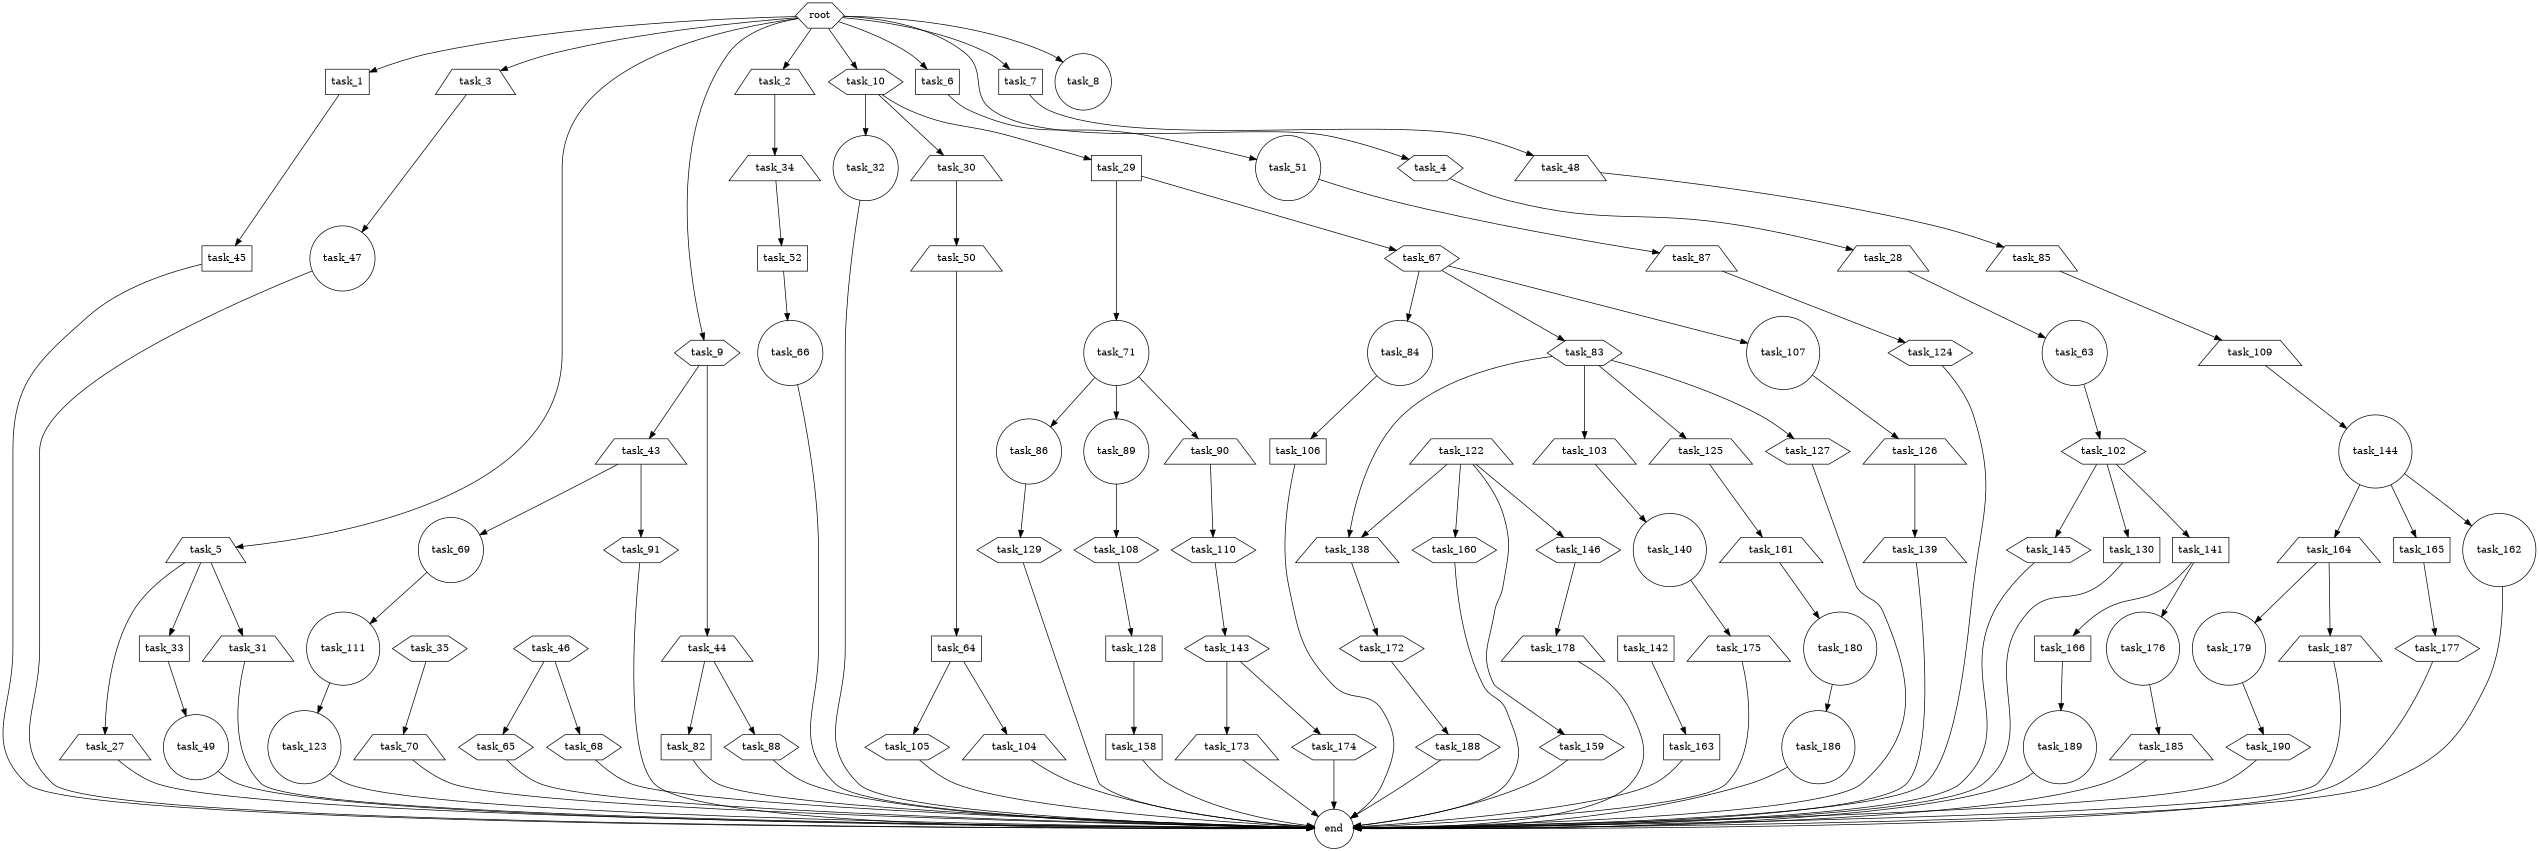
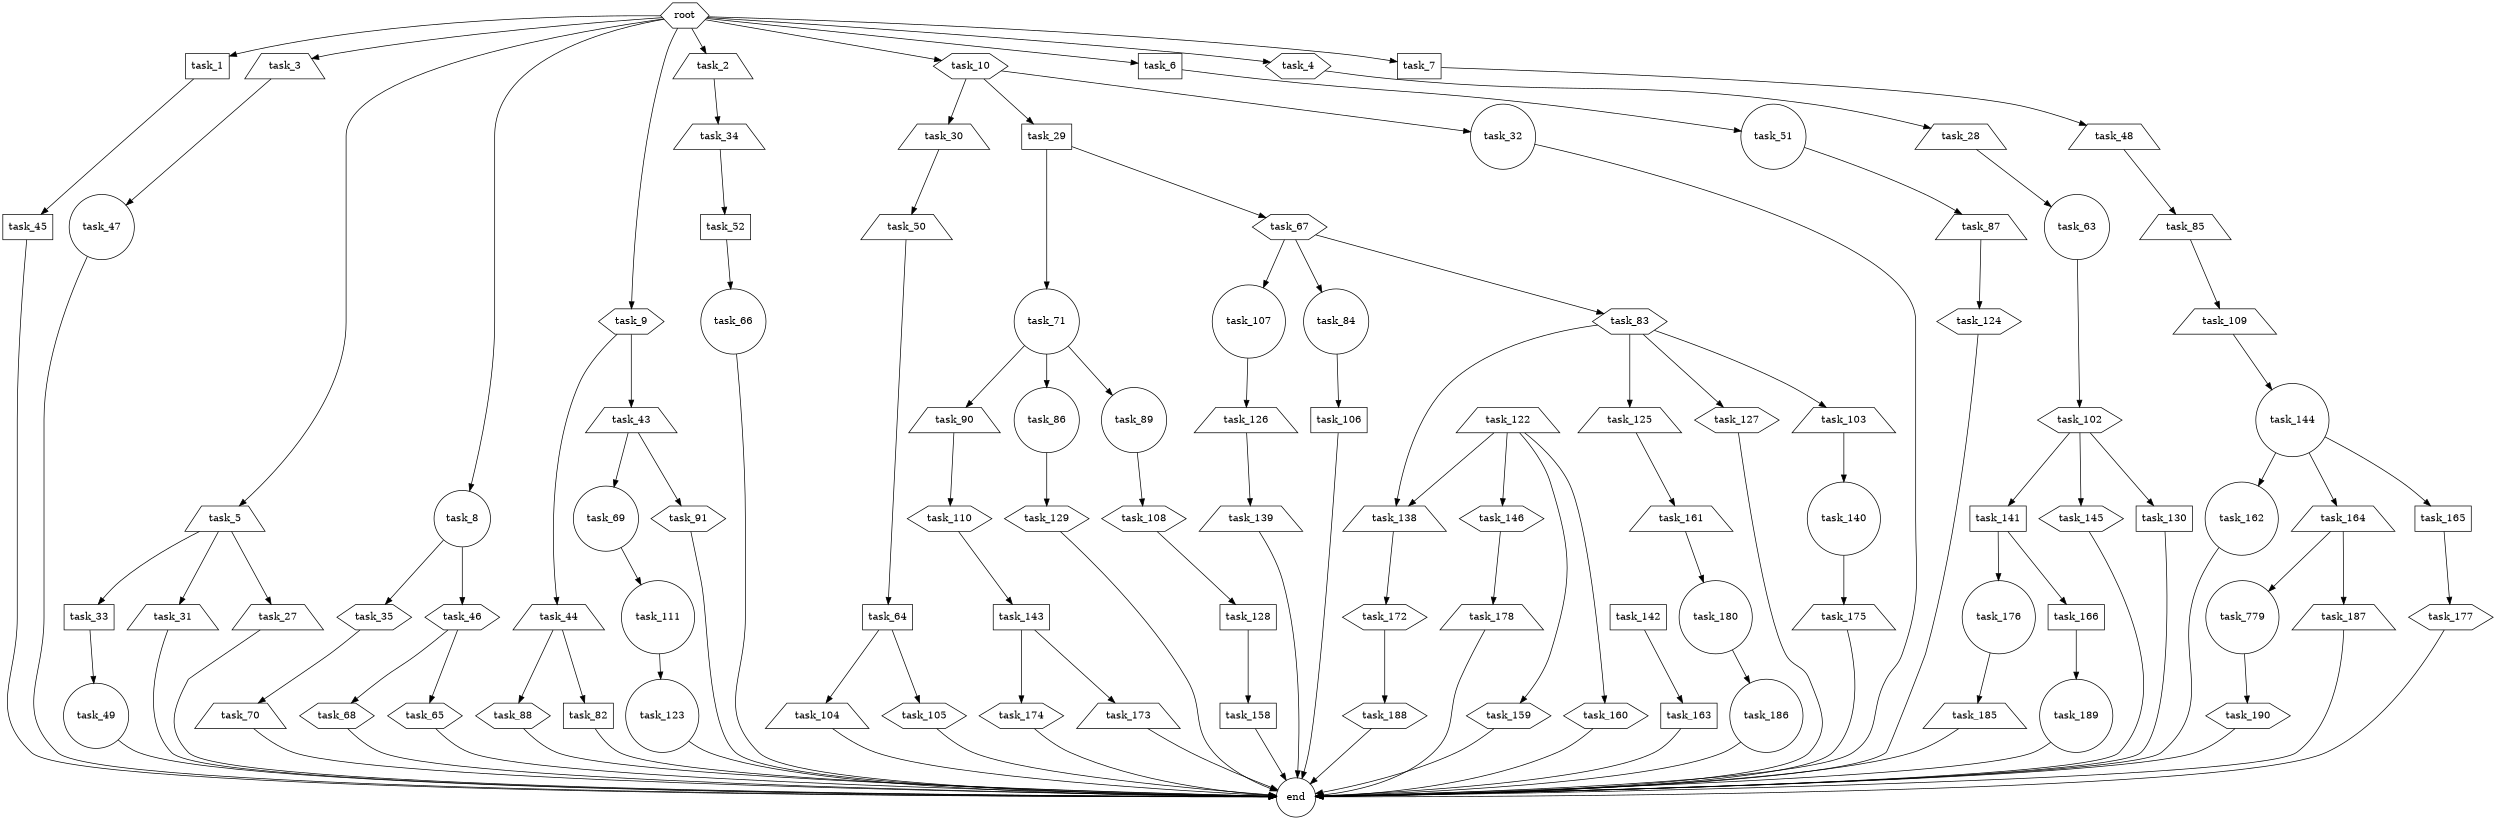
none -> (417, 570)
none -> (462, 572)
(1227, 649) -> (1021, 617)
(2229, 649) -> (2242, 617)
